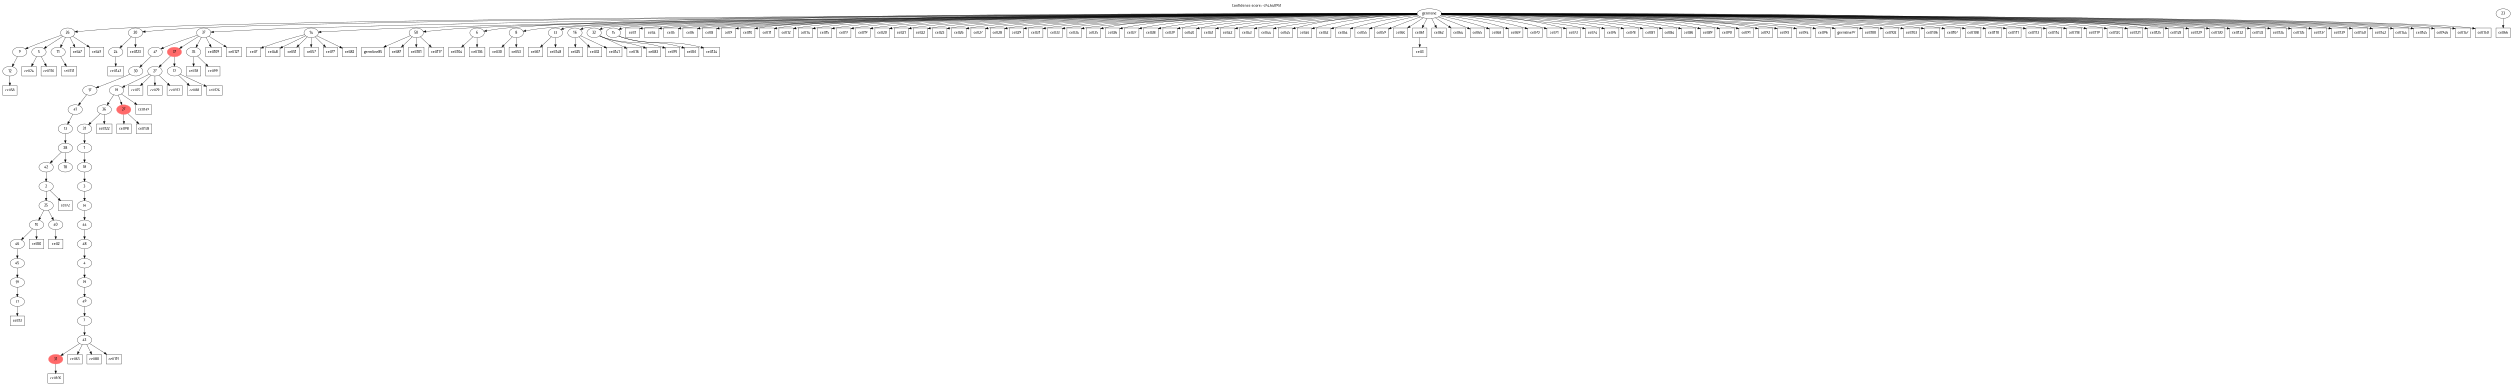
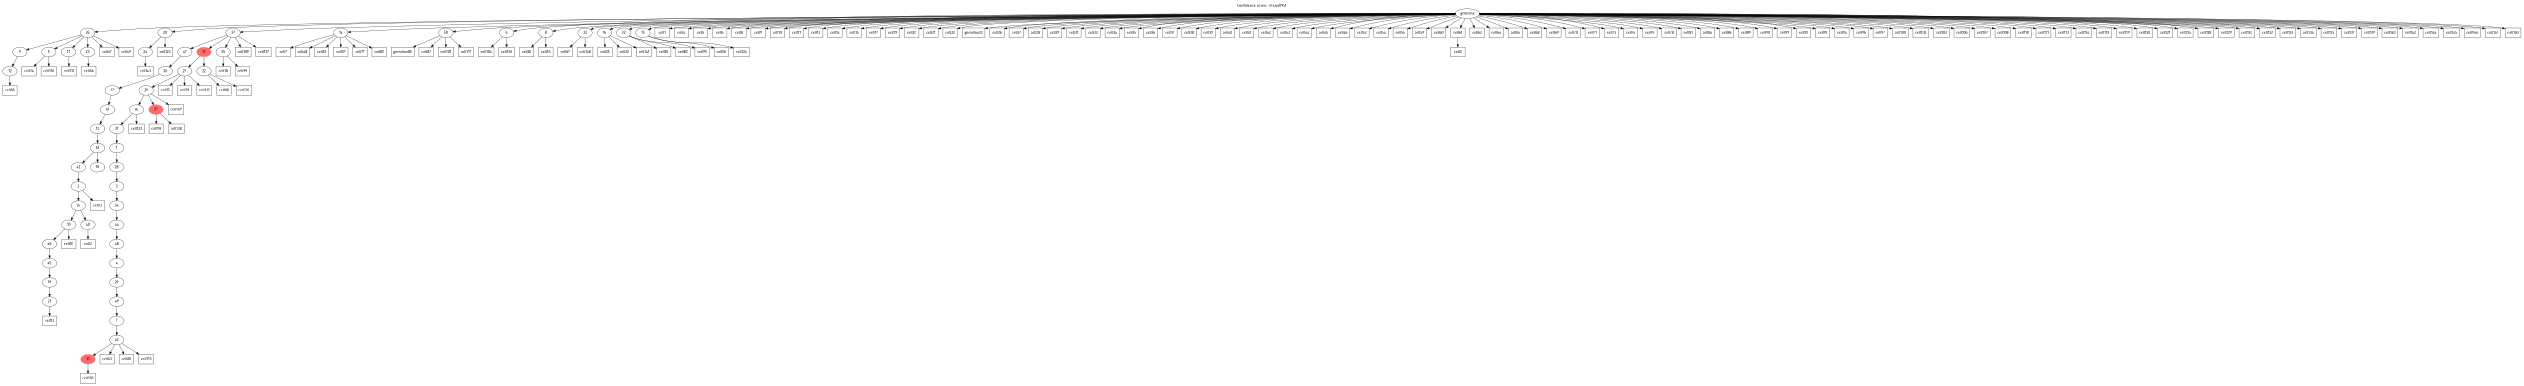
(940, 33) -> (974, 33)
(1846, 33) -> (1880, 33)
none -> (88, 41)
